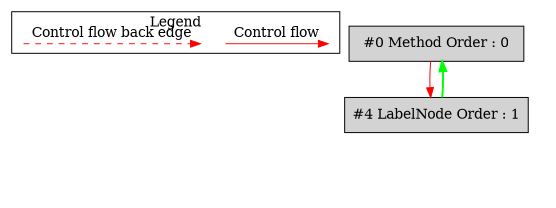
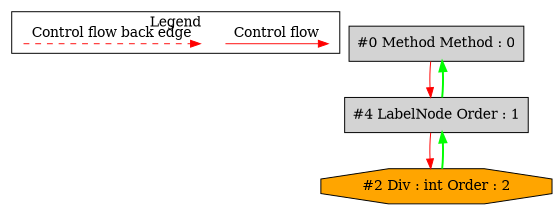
(436, 44) -> (436, 44)
none -> (436, 186)
